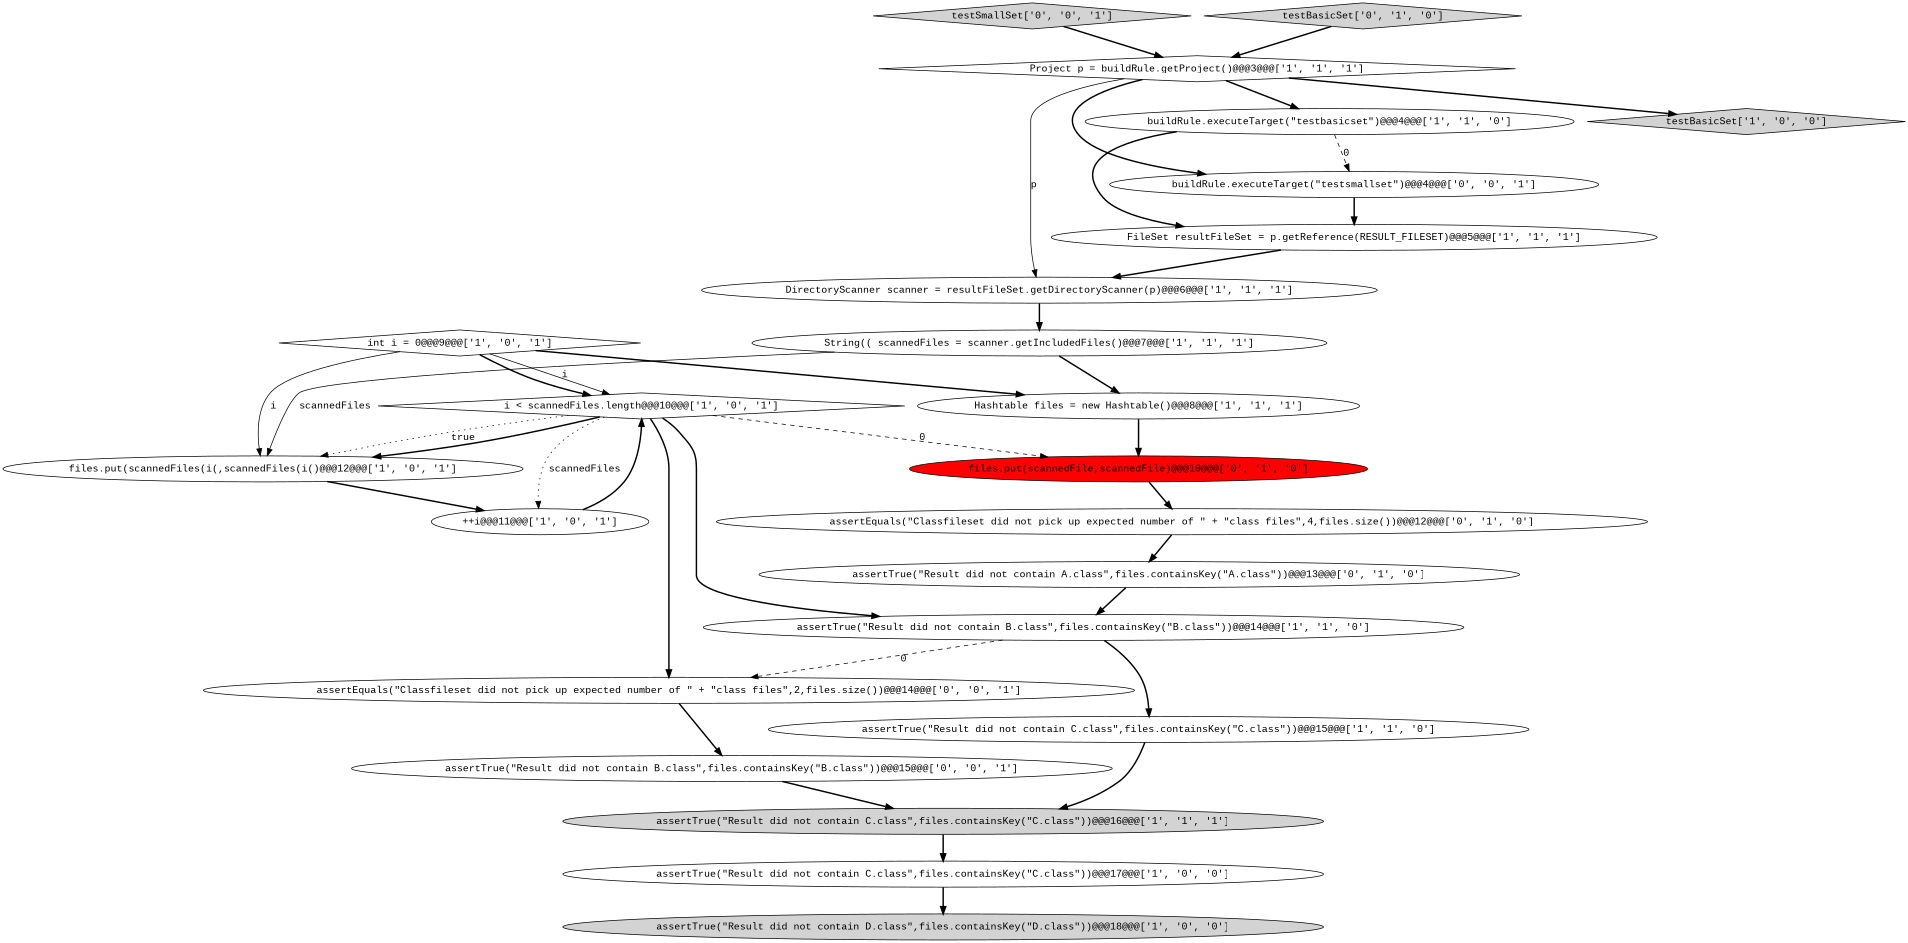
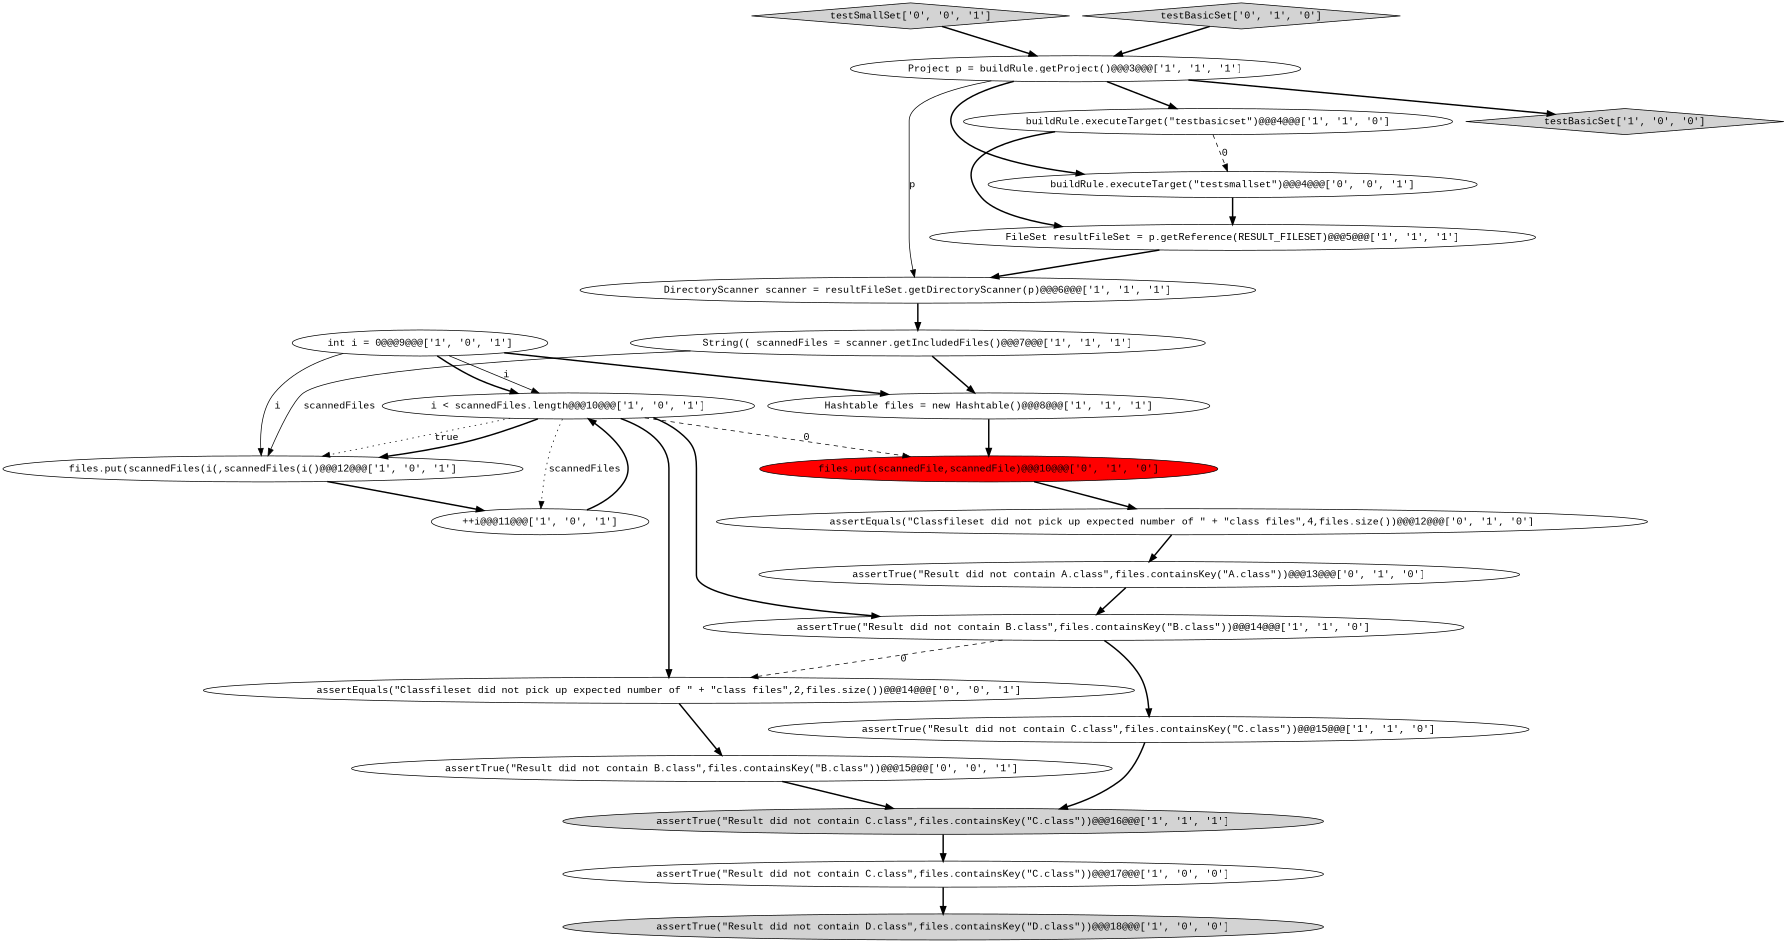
(1197, 69) -> (1076, 69)
(460, 343) -> (420, 343)
(641, 406) -> (568, 406)
